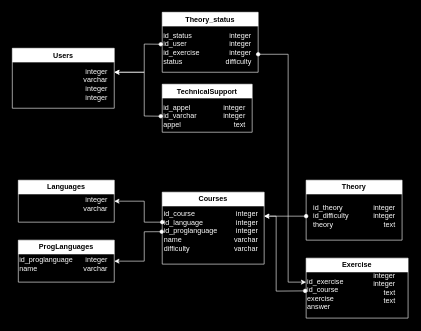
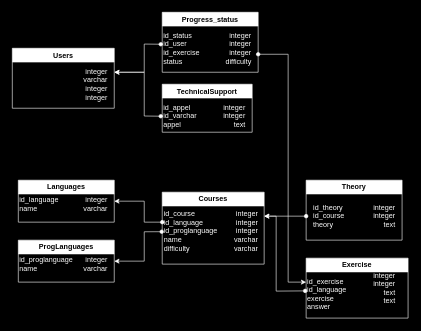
(210, 20) -> (210, 20)
none -> (45, 204)
(336, 216) -> (331, 216)
(328, 294) -> (328, 294)
